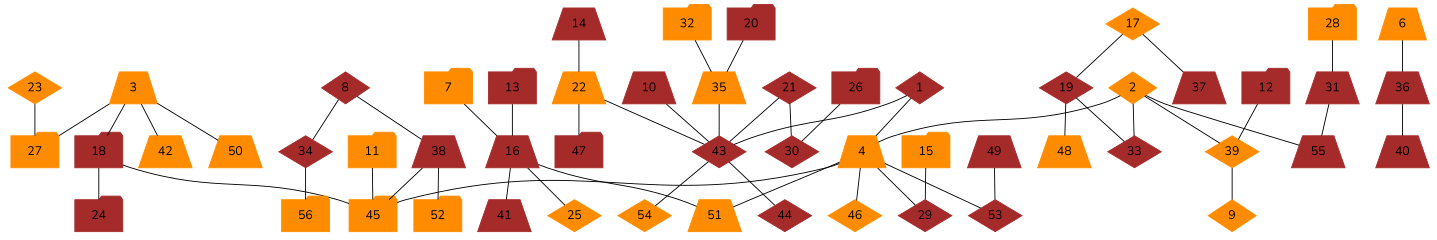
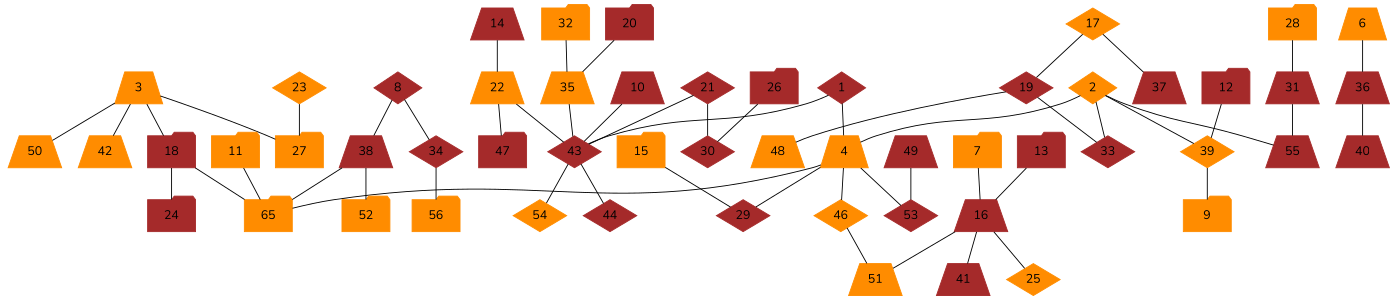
(786, 185) -> (857, 246)
(373, 216) -> (268, 216)
(1232, 216) -> (1207, 216)
